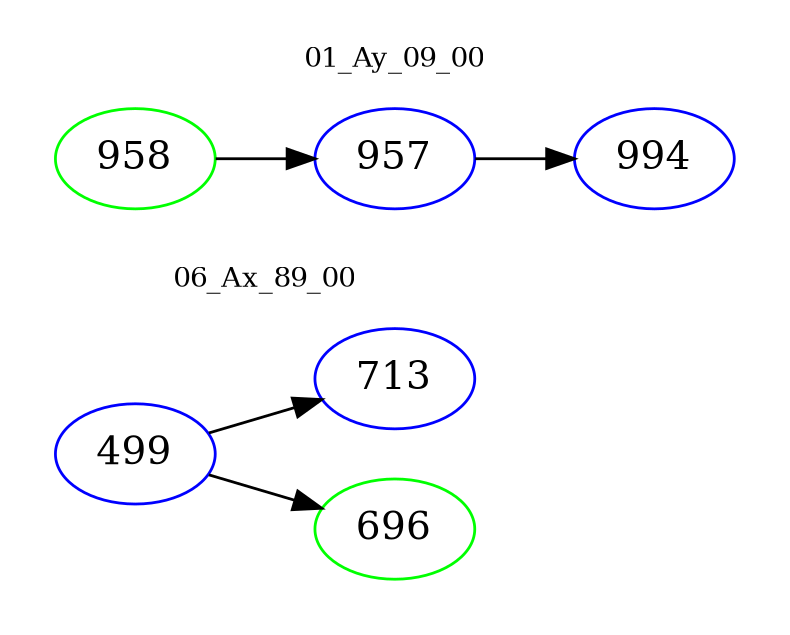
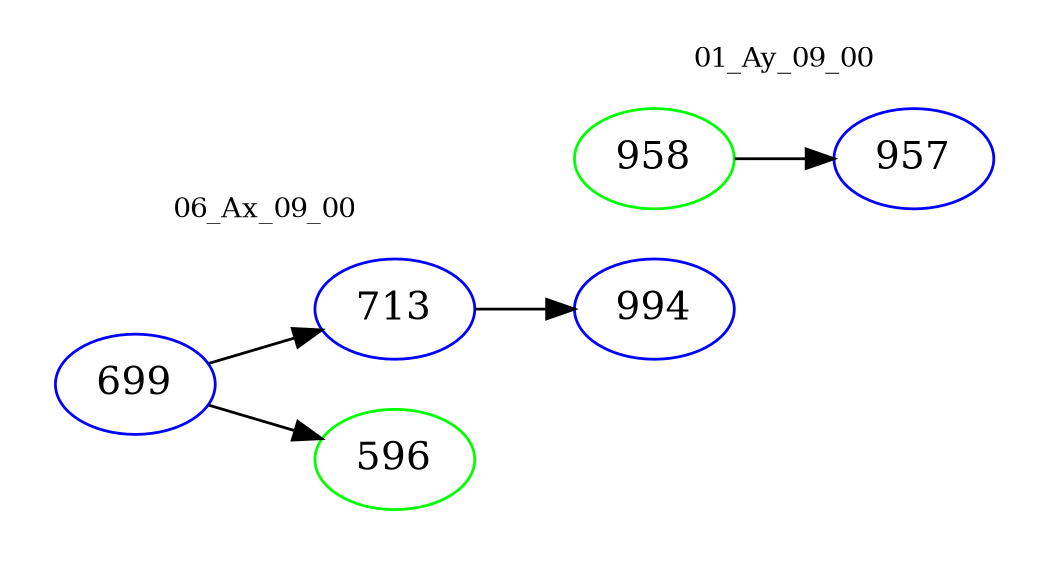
(511, 159) -> (514, 309)
(265, 280) -> (265, 210)
(135, 454) -> (135, 384)
(395, 529) -> (395, 459)
